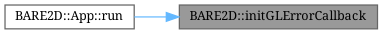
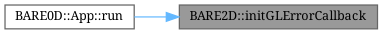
(70, 17) -> (70, 17)
